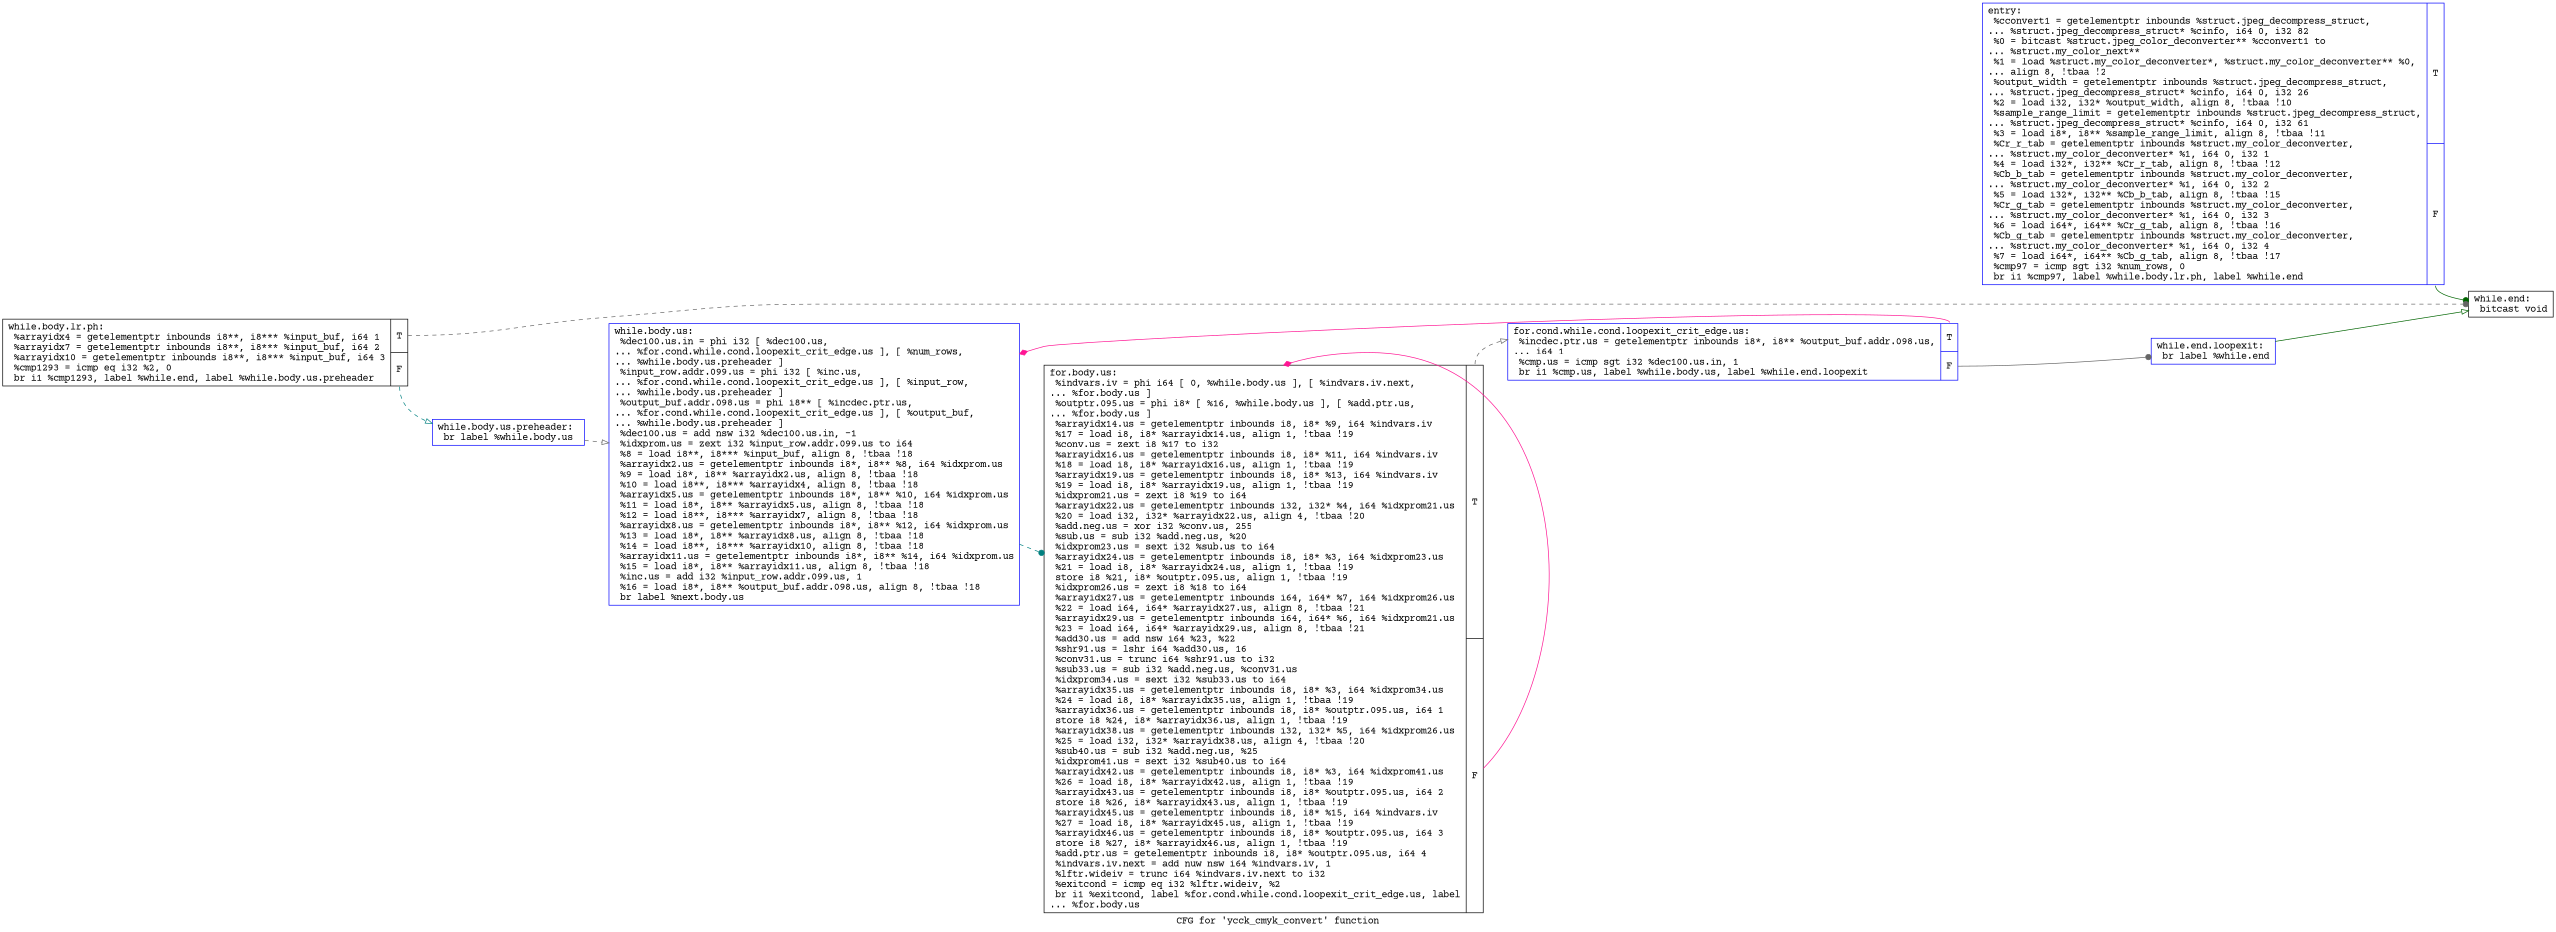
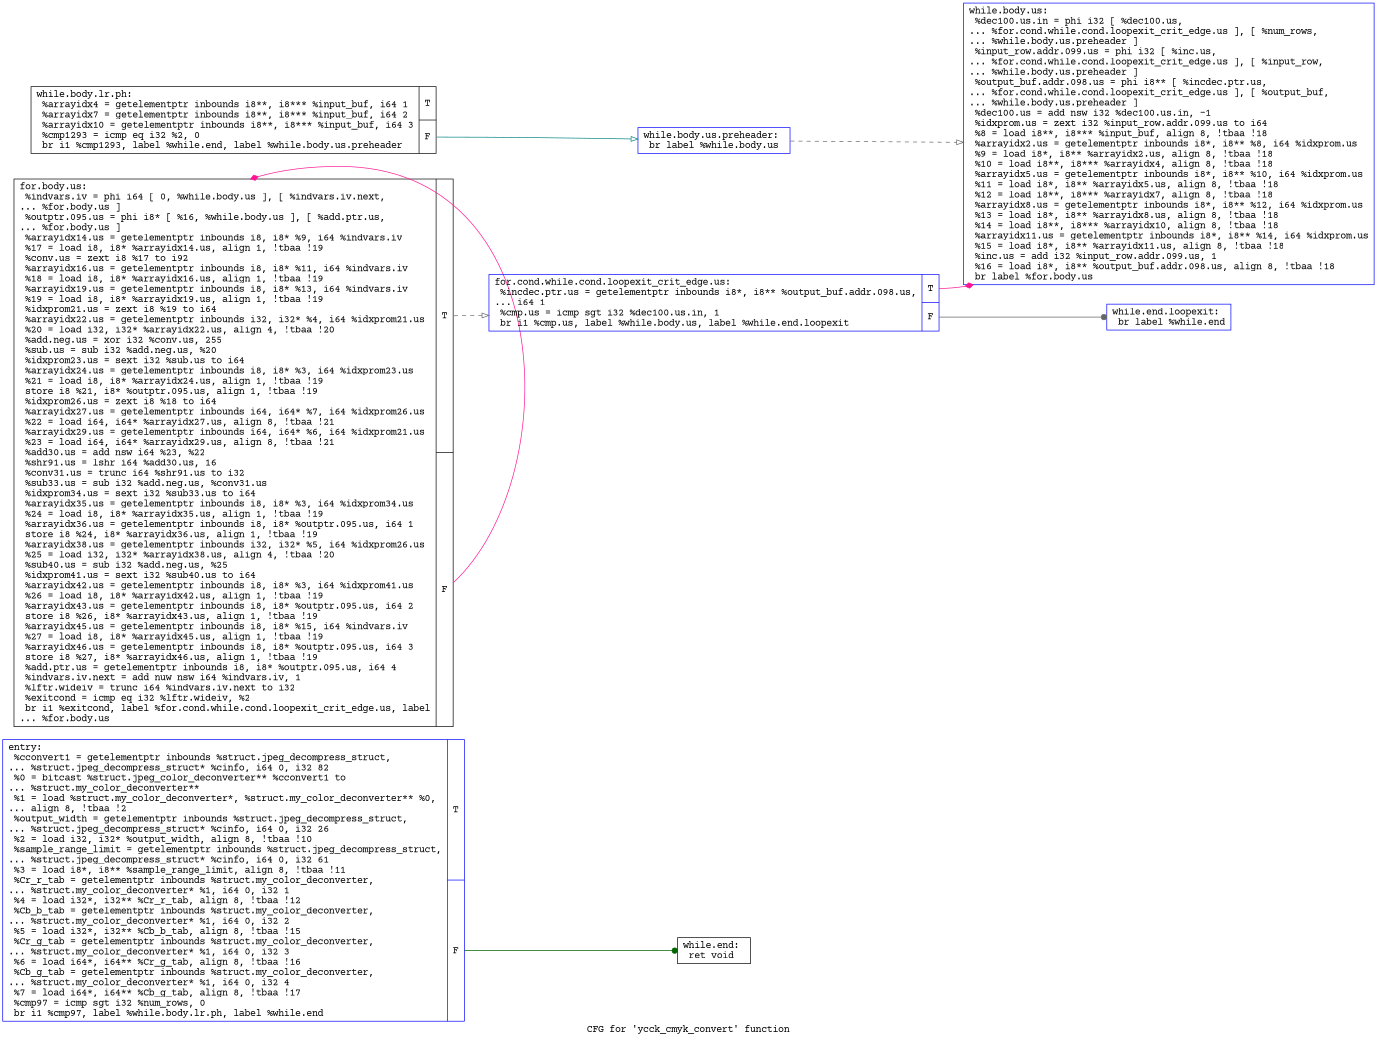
(2064, 51) -> (104, 788)
(1435, 304) -> none
(2511, 309) -> (709, 955)
(2368, 327) -> none
(407, 408) -> (534, 138)
(1134, 444) -> (104, 258)
(1029, 548) -> none
(679, 597) -> (1031, 277)
